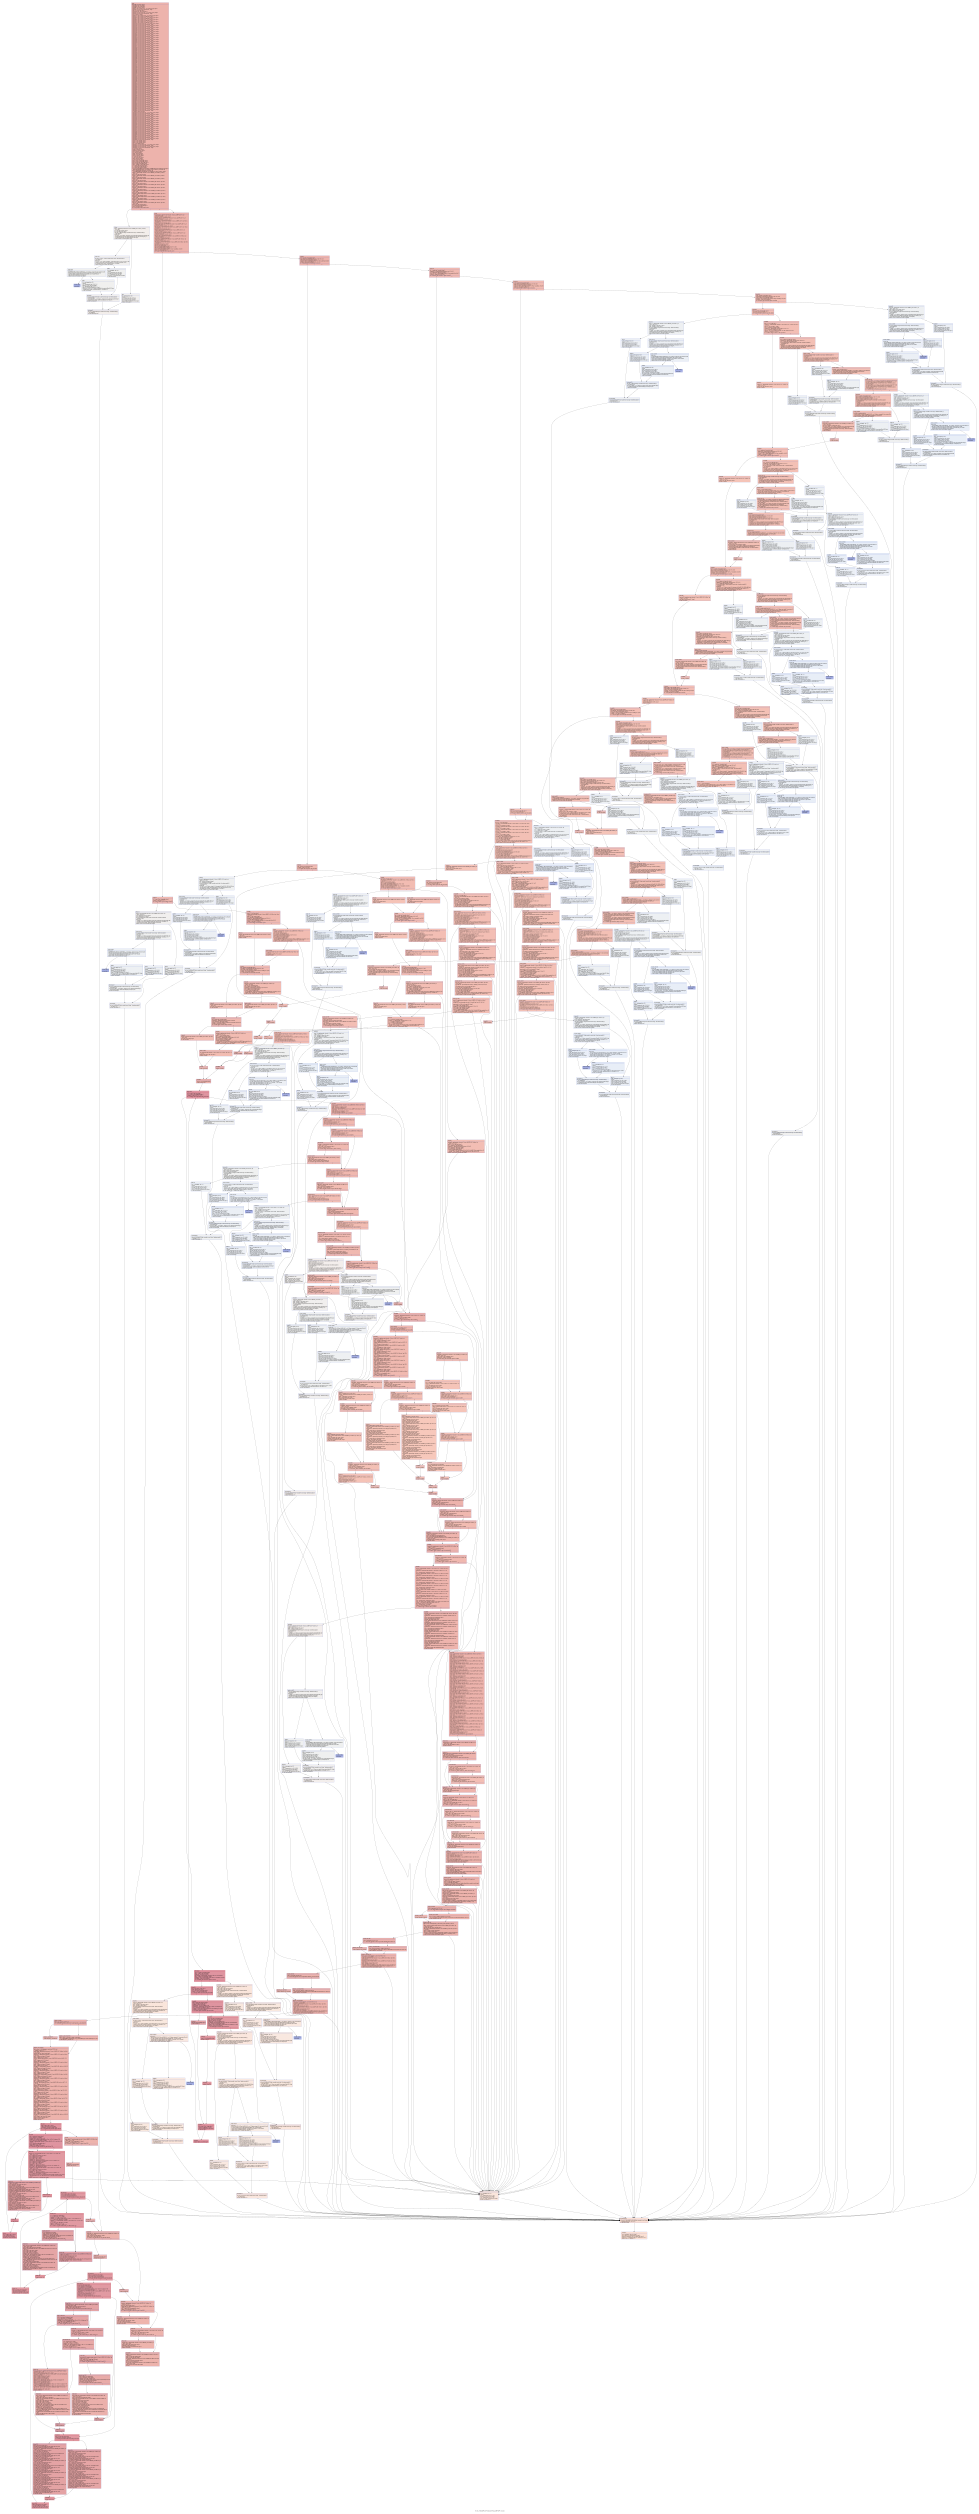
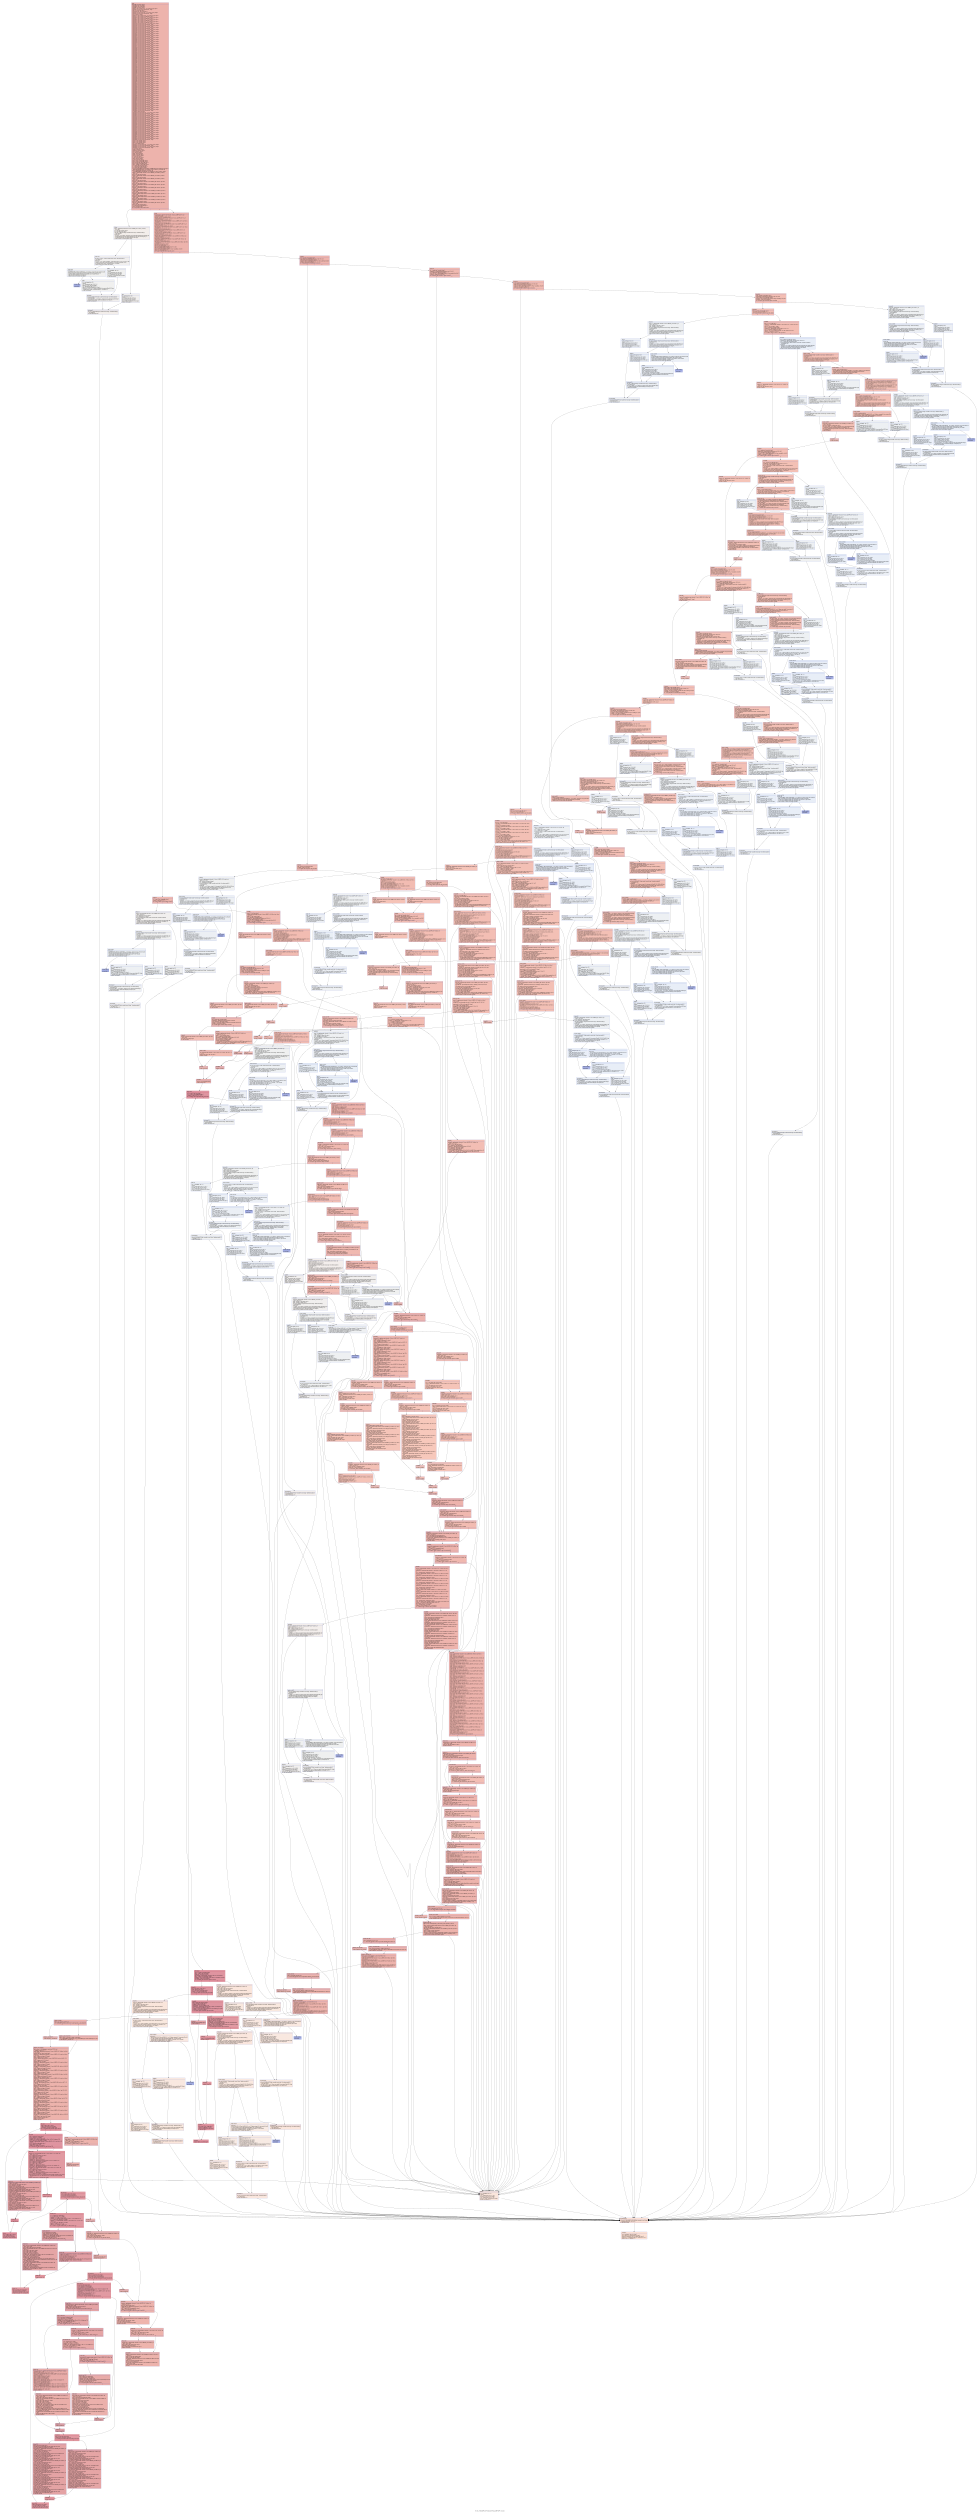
(797, 343) -> (797, 343)
(575, 812) -> none
